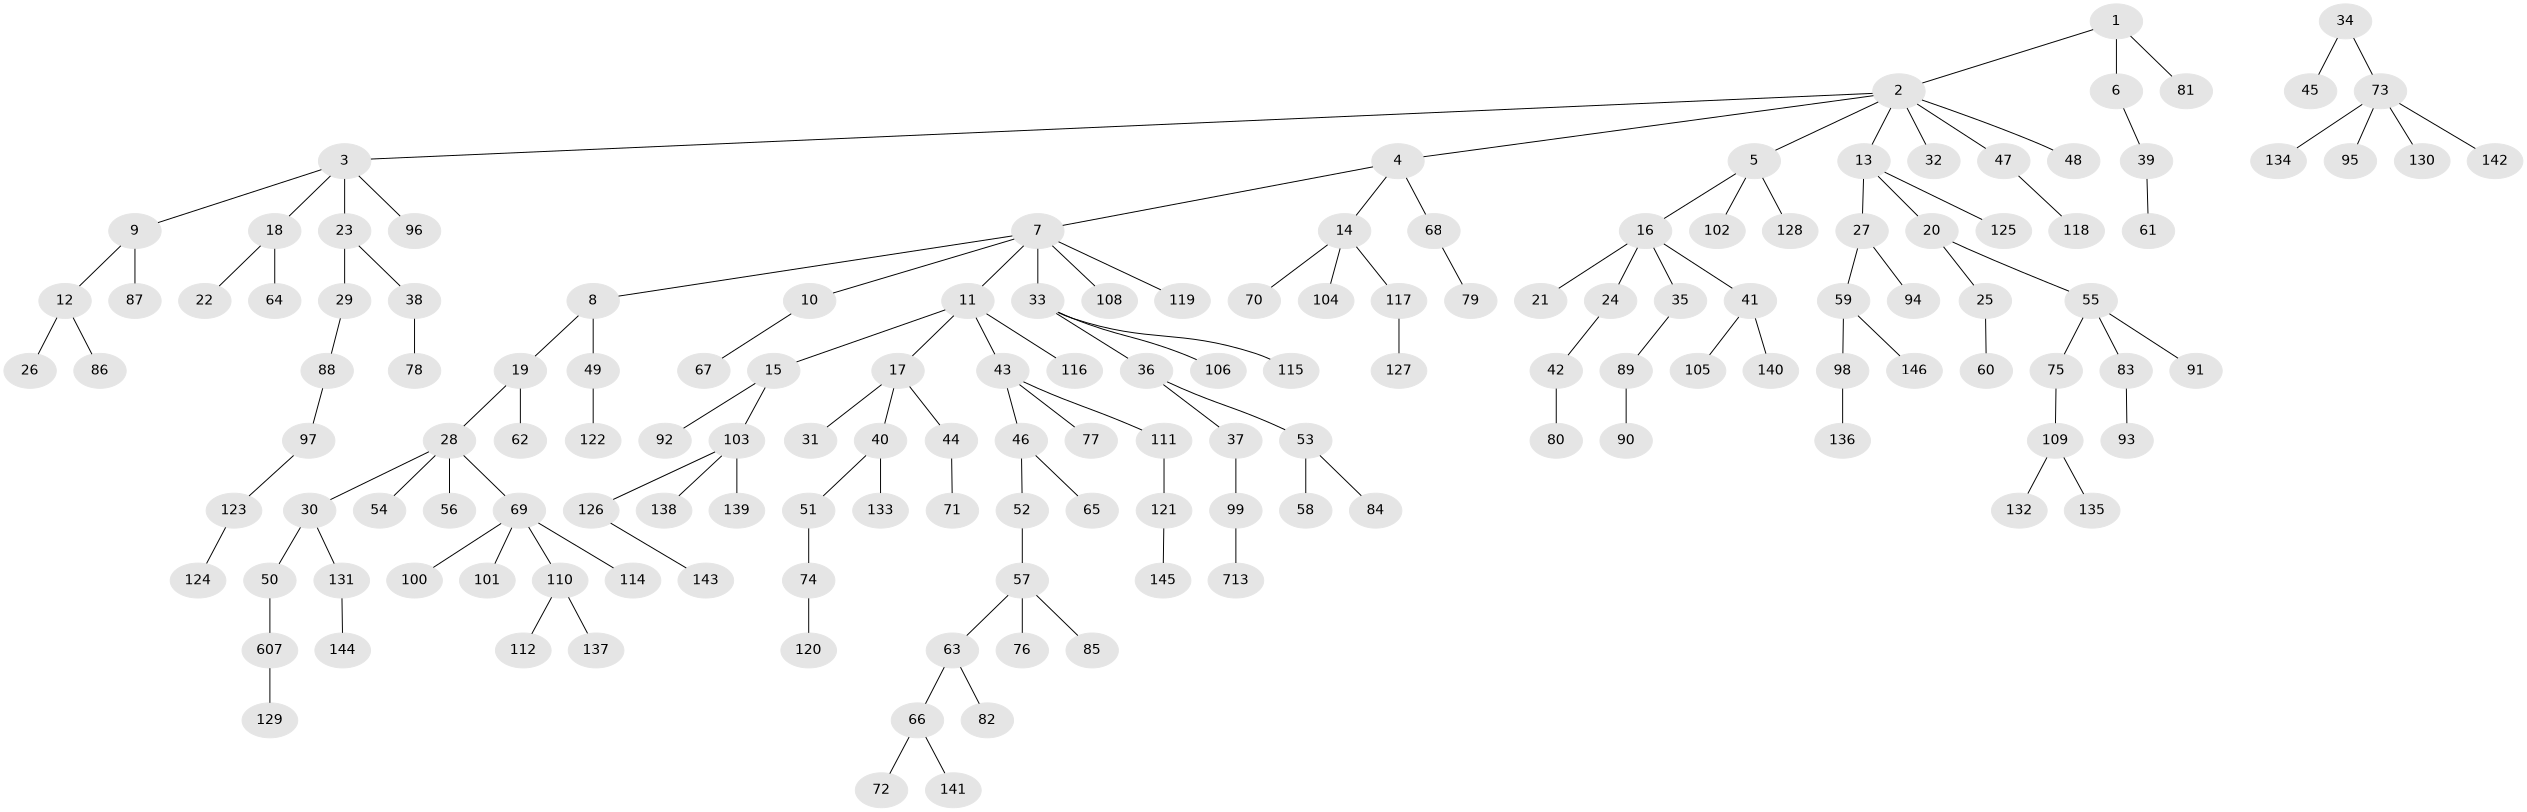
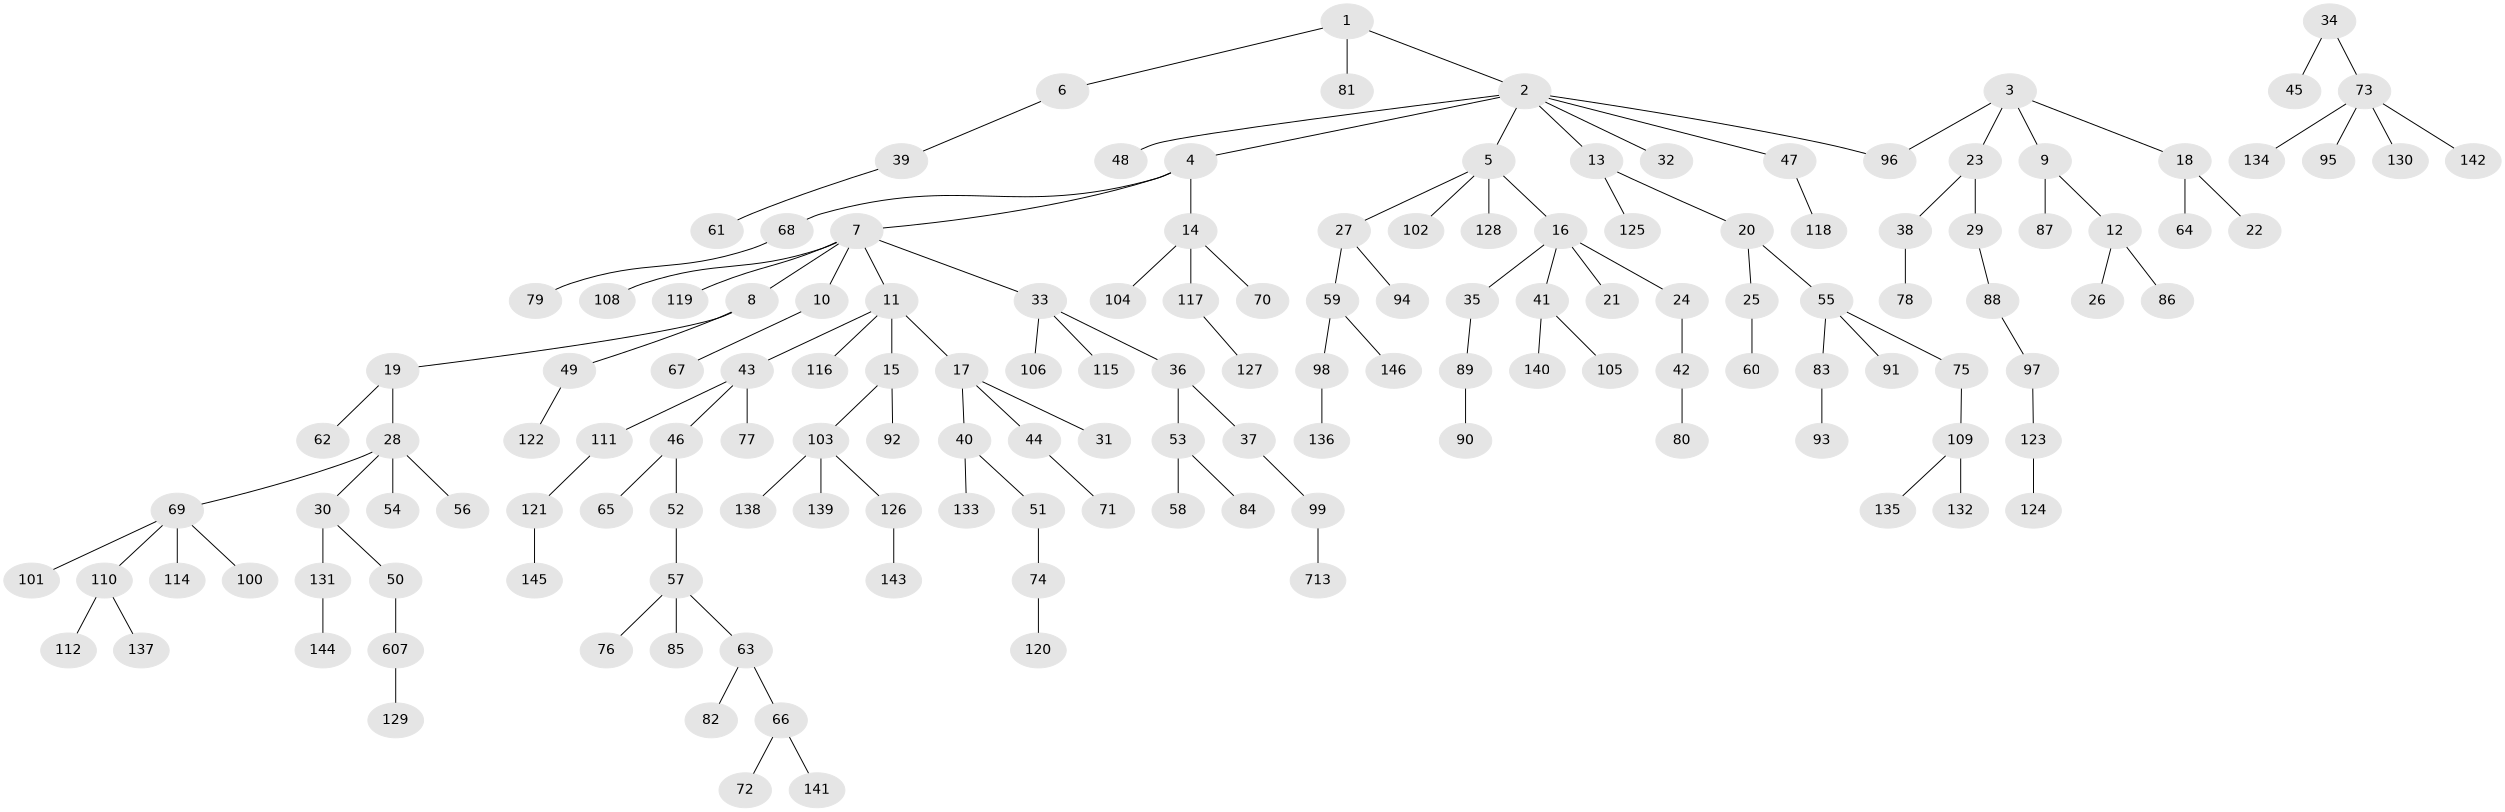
(1122, 126) -> (1709, 121)
(1863, 196) -> (1416, 196)
